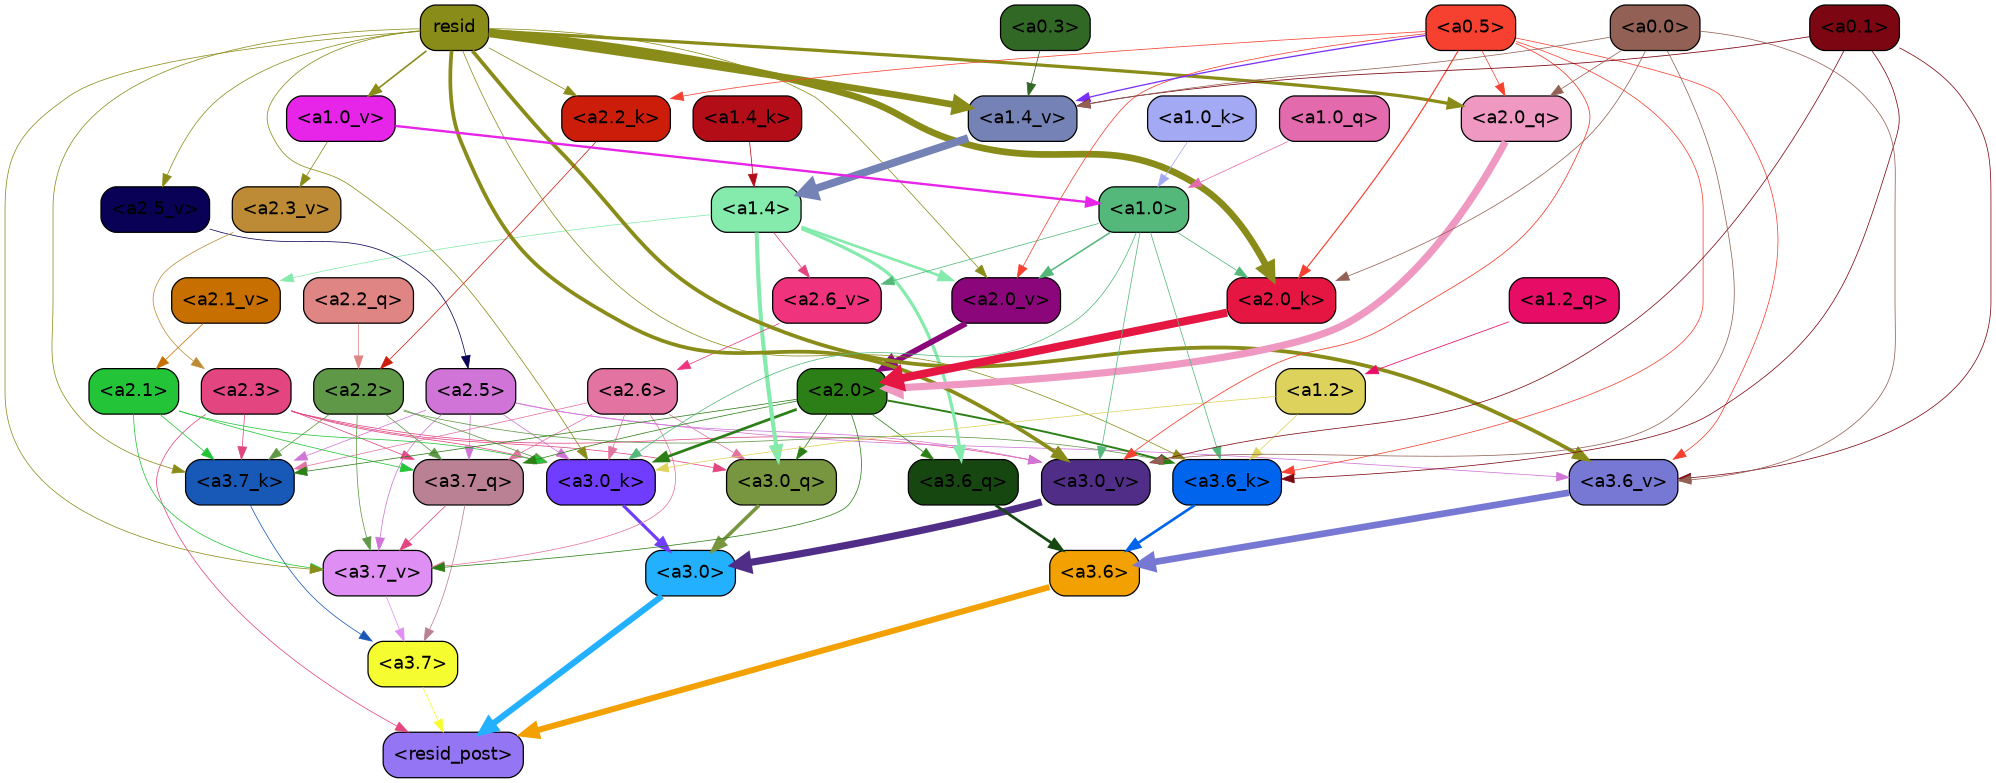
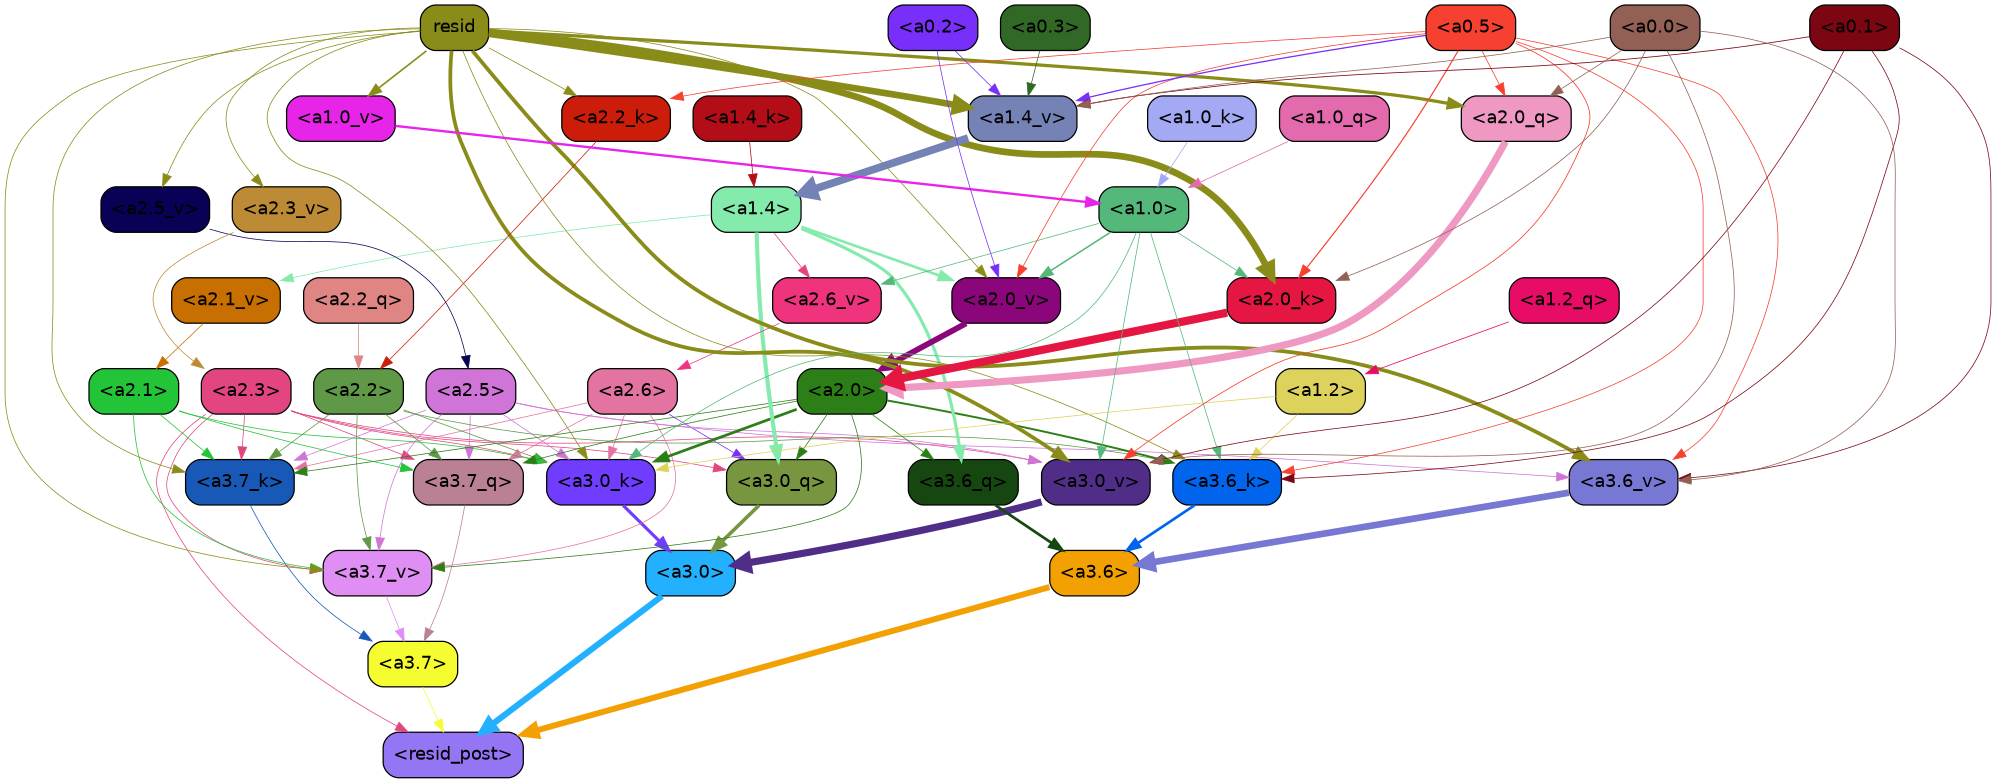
none -> (933, 28)
(317, 159) -> (229, 104)
(701, 433) -> (701, 433)
(427, 523) -> (172, 502)
